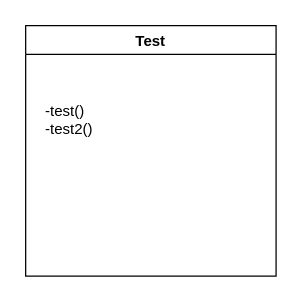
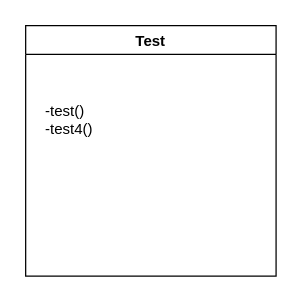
(74, 111) -> (74, 111)
